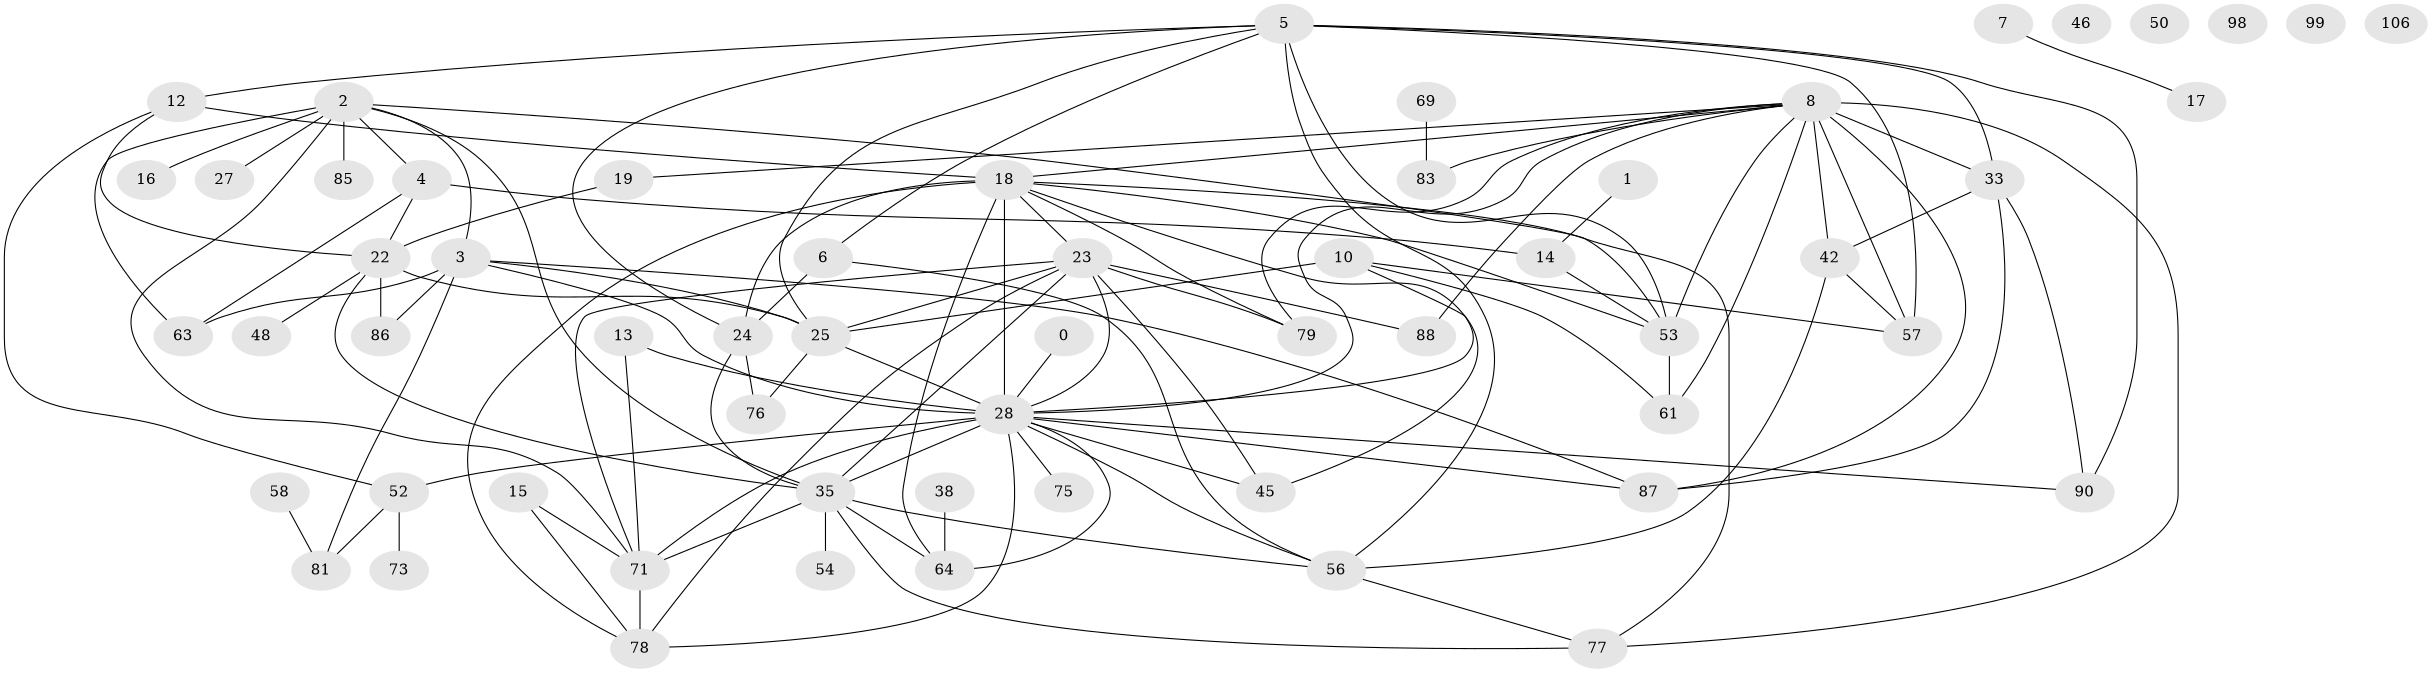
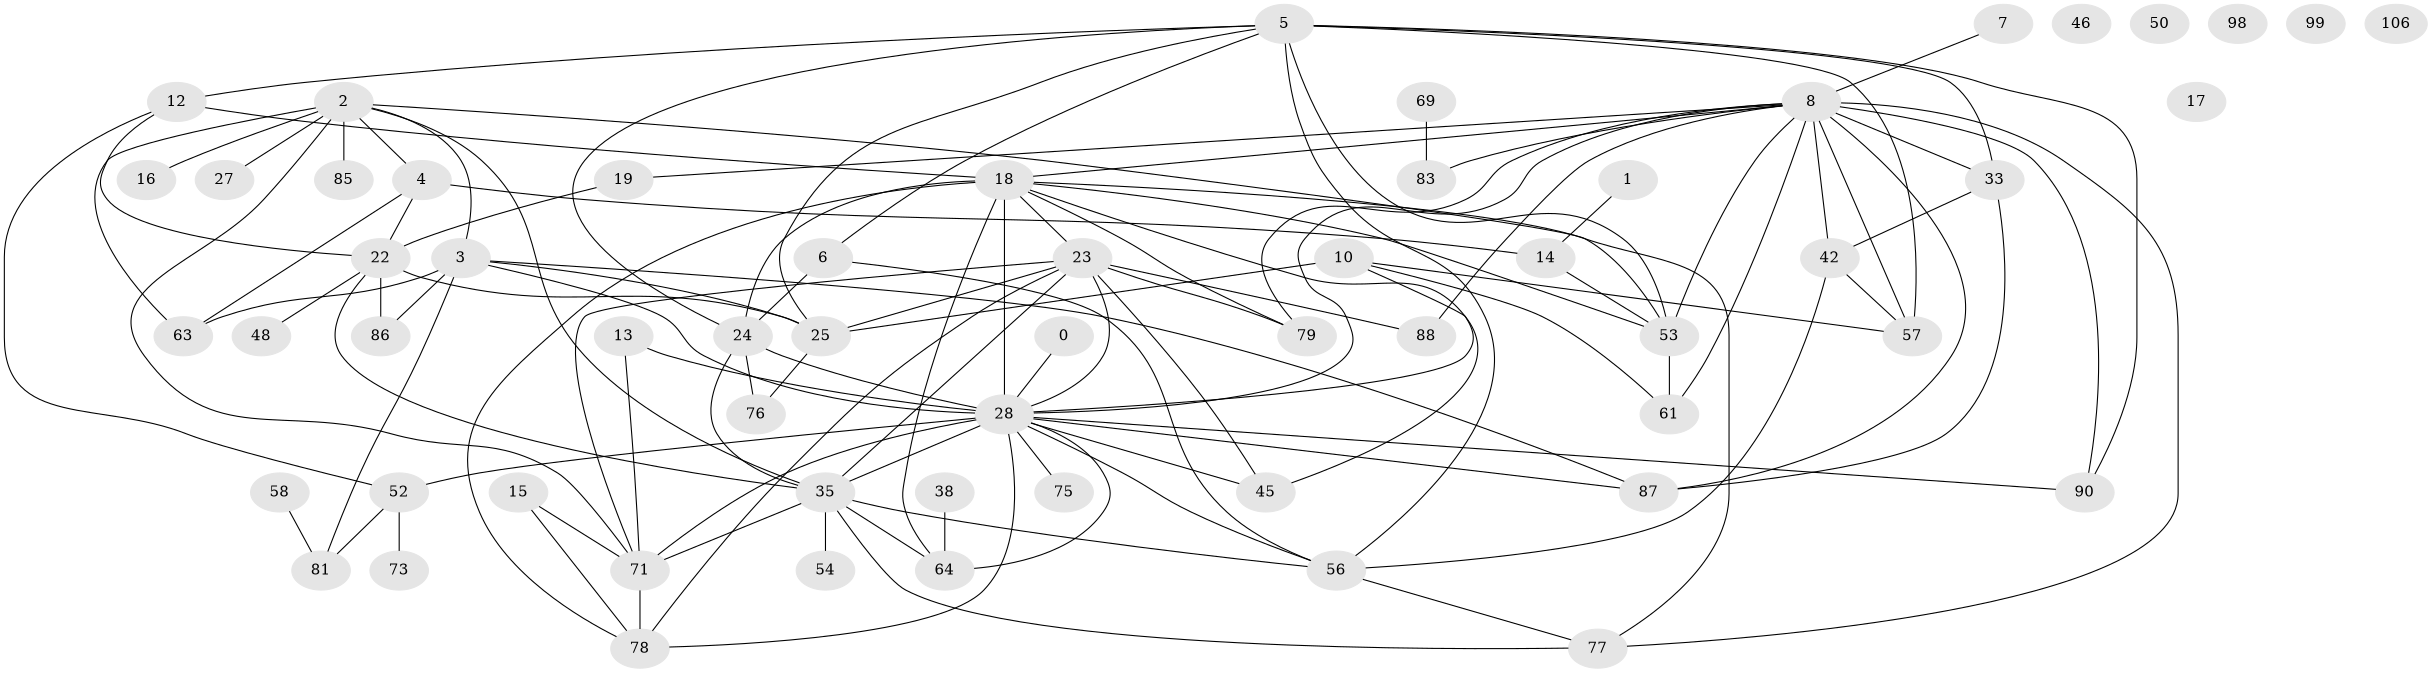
(2099, 64) -> (1915, 60)
(2057, 332) -> (2069, 212)
(913, 375) -> (870, 383)
